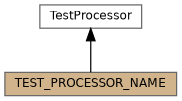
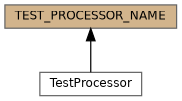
(91, 57) -> (91, 57)
